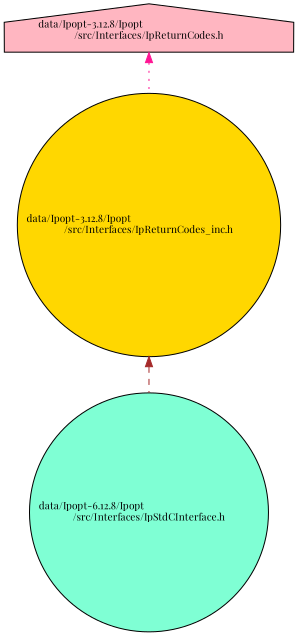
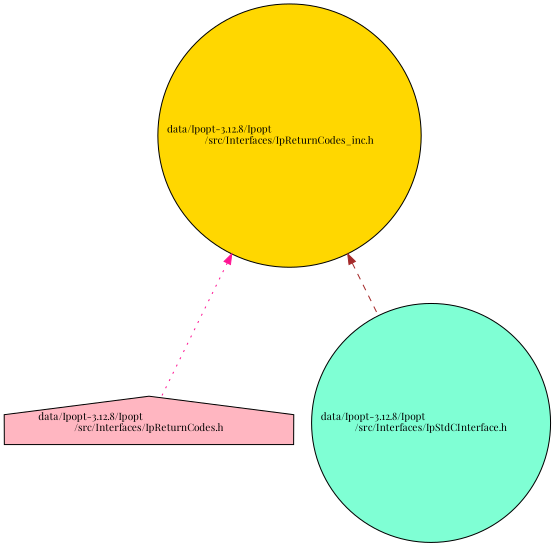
(149, 78) -> (194, 330)
(149, 512) -> (431, 423)
